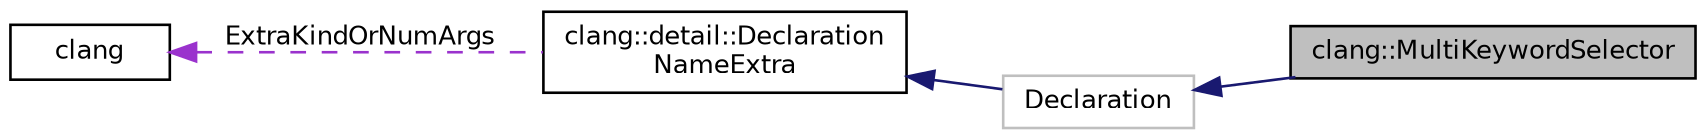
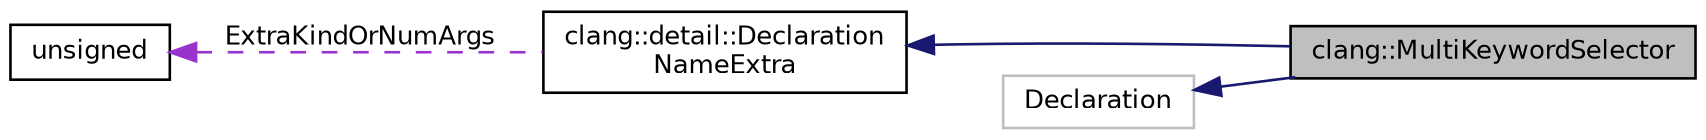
(90, 52) -> (90, 52)
(968, 85) -> (1112, 44)
